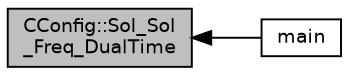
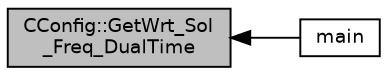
(100, 38) -> (119, 38)
